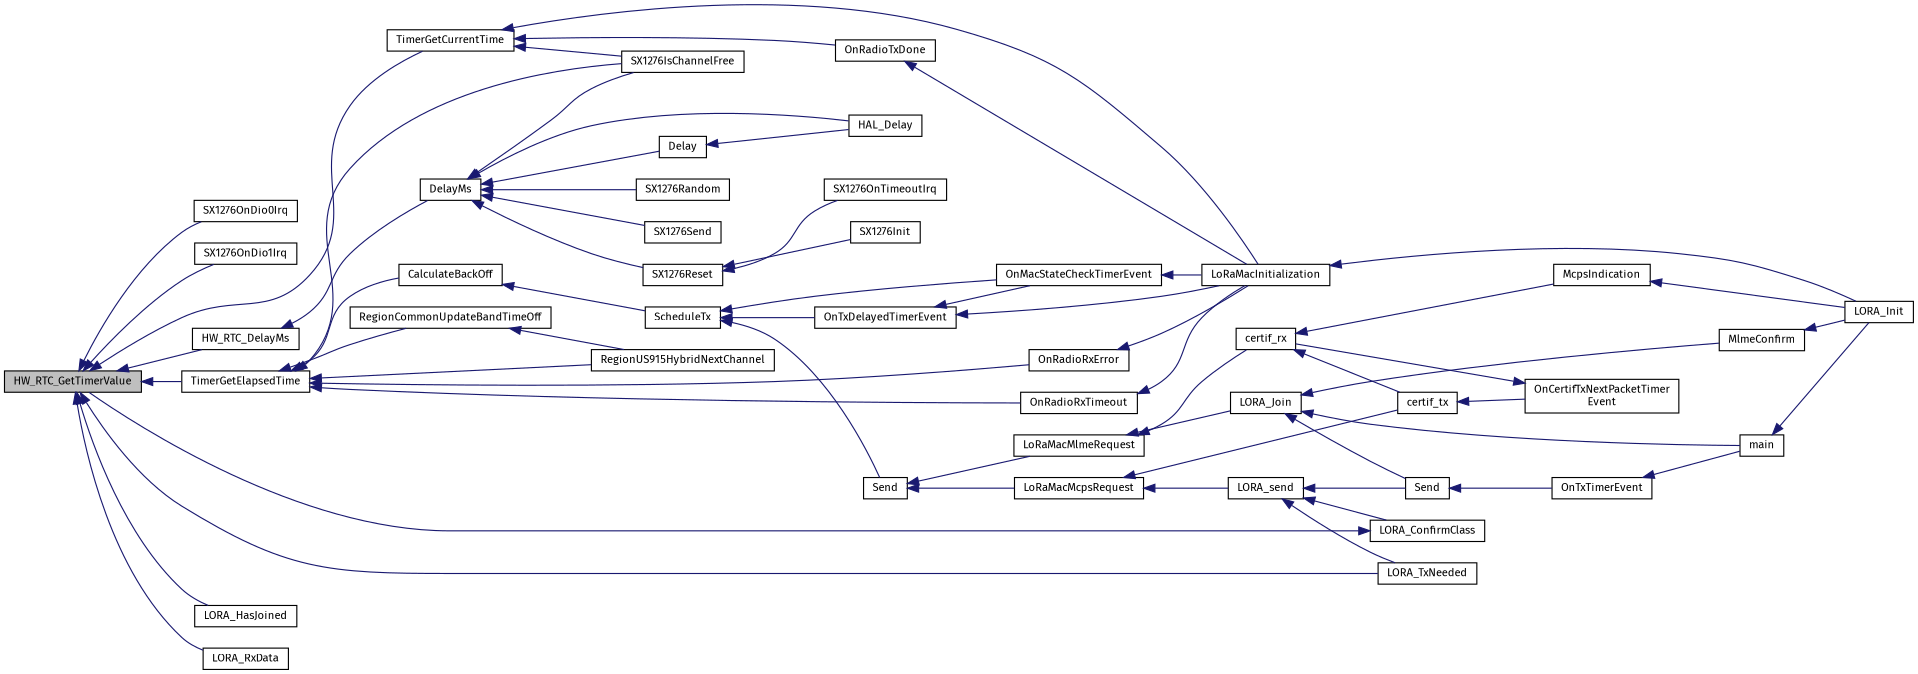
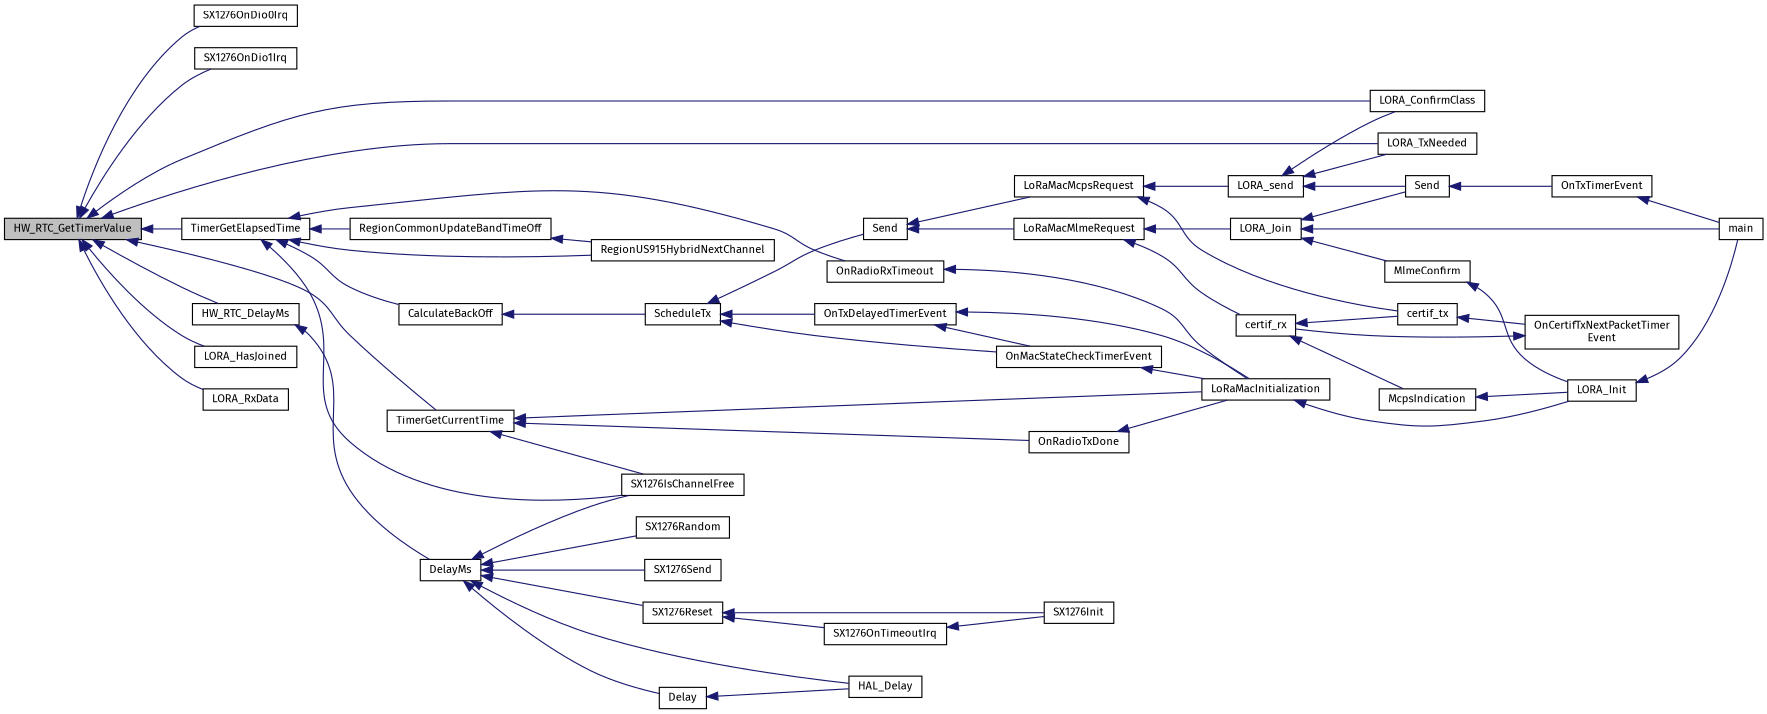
(1079, 360) -> none
(1824, 374) -> (1708, 320)
(708, 531) -> (721, 101)
none -> (1001, 621)
